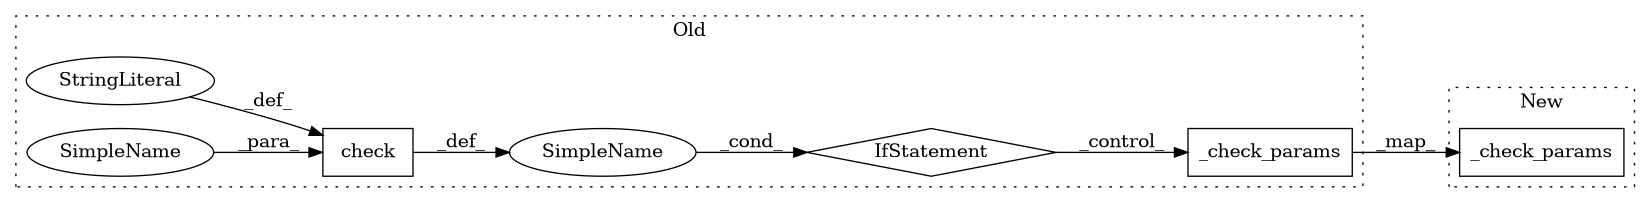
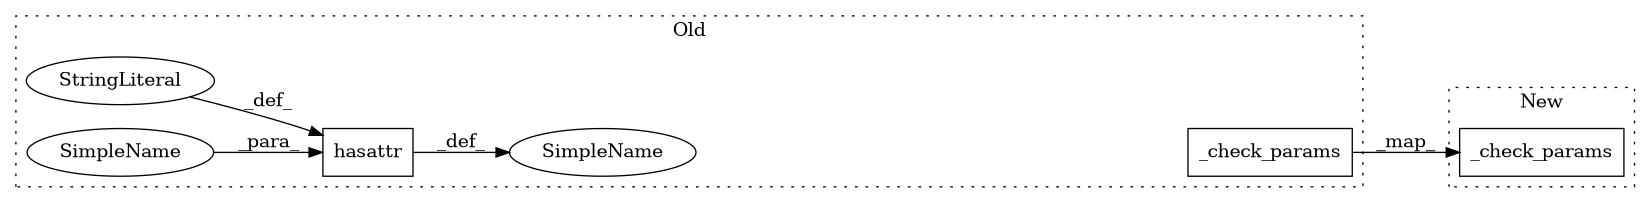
(368, 152) -> (368, 152)
(931, 152) -> none
